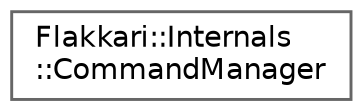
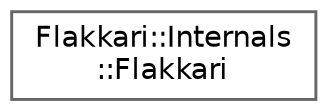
(181, 56) -> (164, 56)
